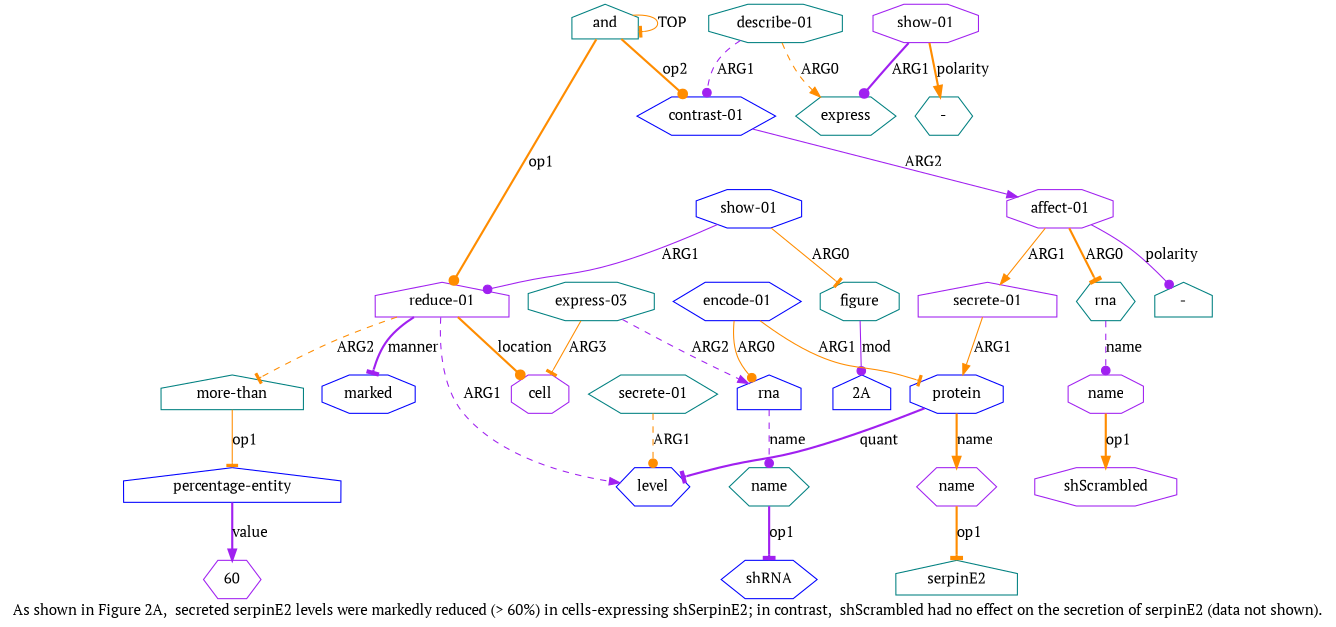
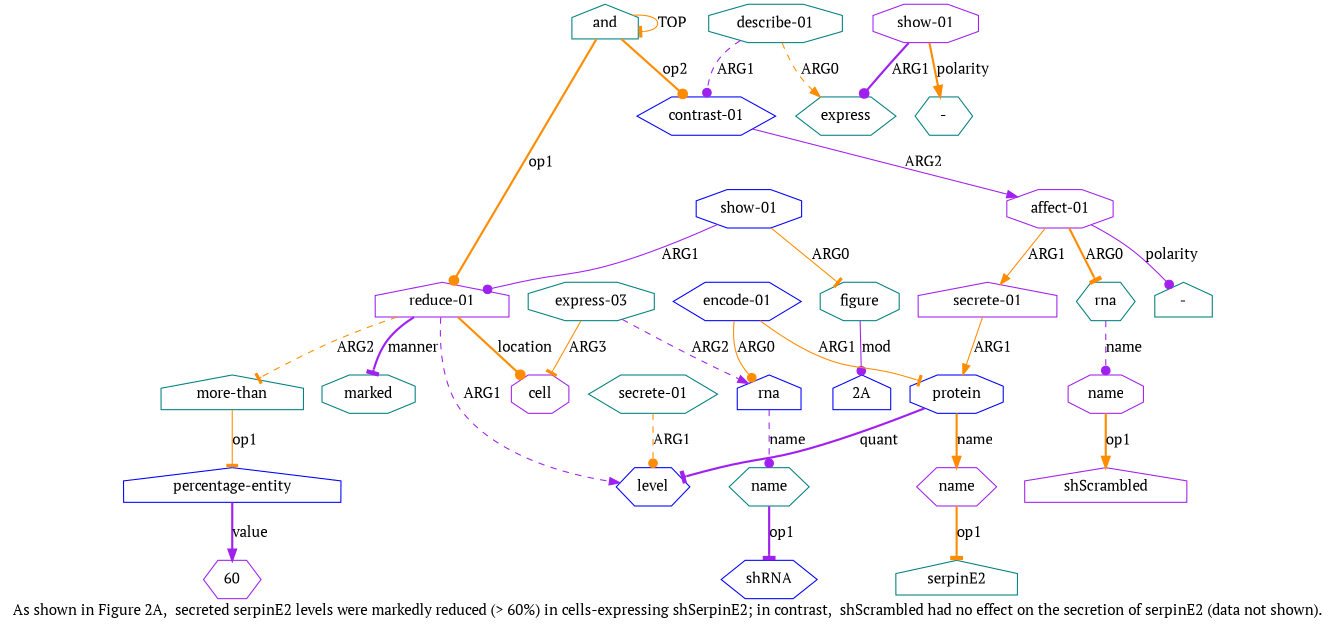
(369, 394) -> (369, 394)
(1106, 487) -> (1106, 487)
